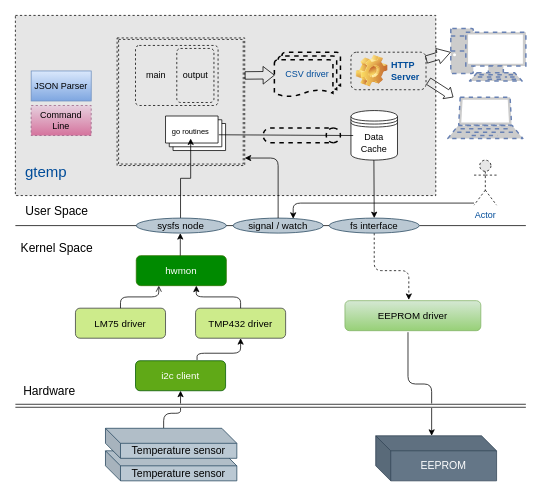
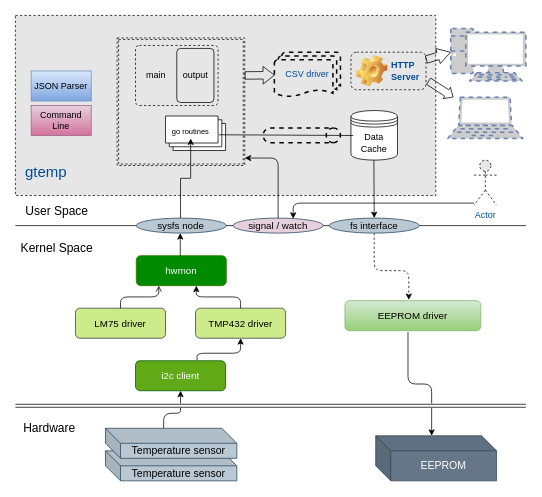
(195, 75) -> (195, 75)
(61, 120) -> (61, 120)
(278, 225) -> (278, 225)
(49, 390) -> (49, 428)
